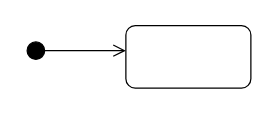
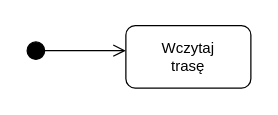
none -> (188, 57)
